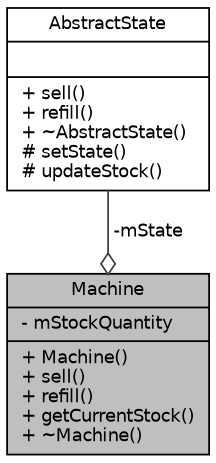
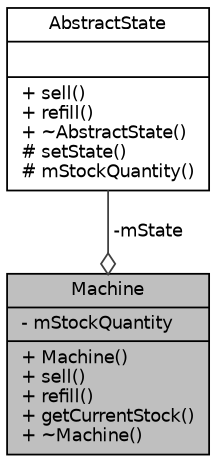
(92, 172) -> (108, 172)
